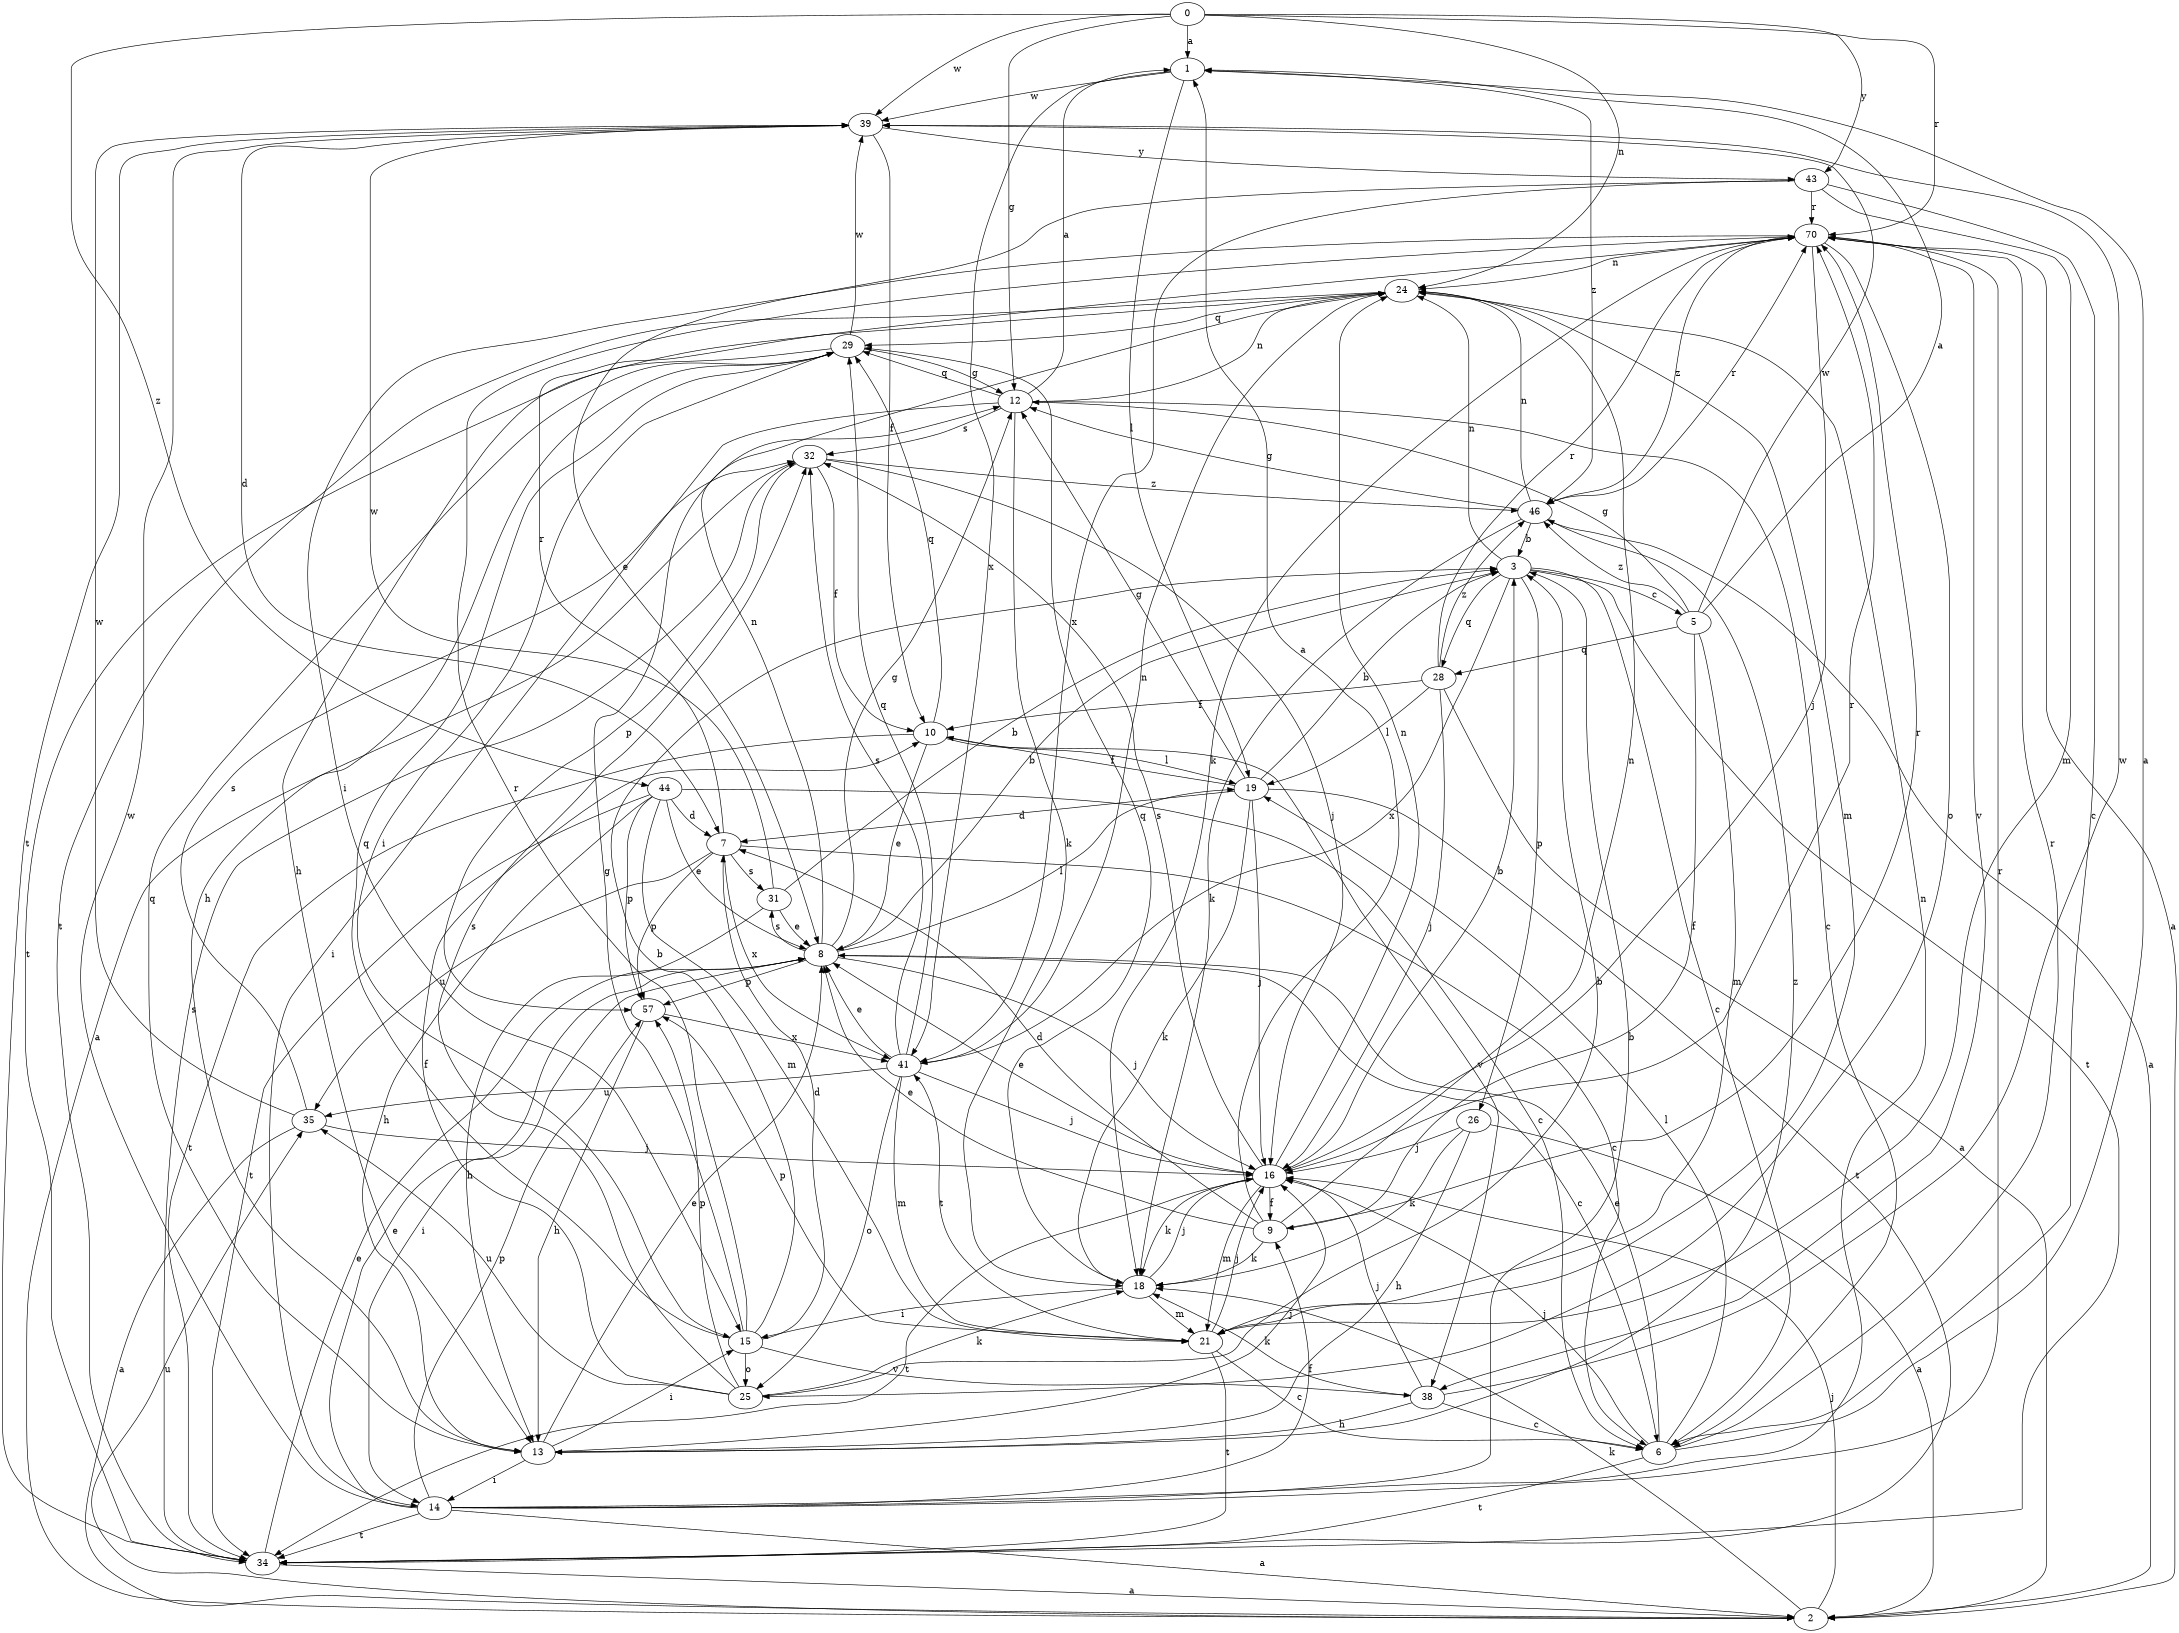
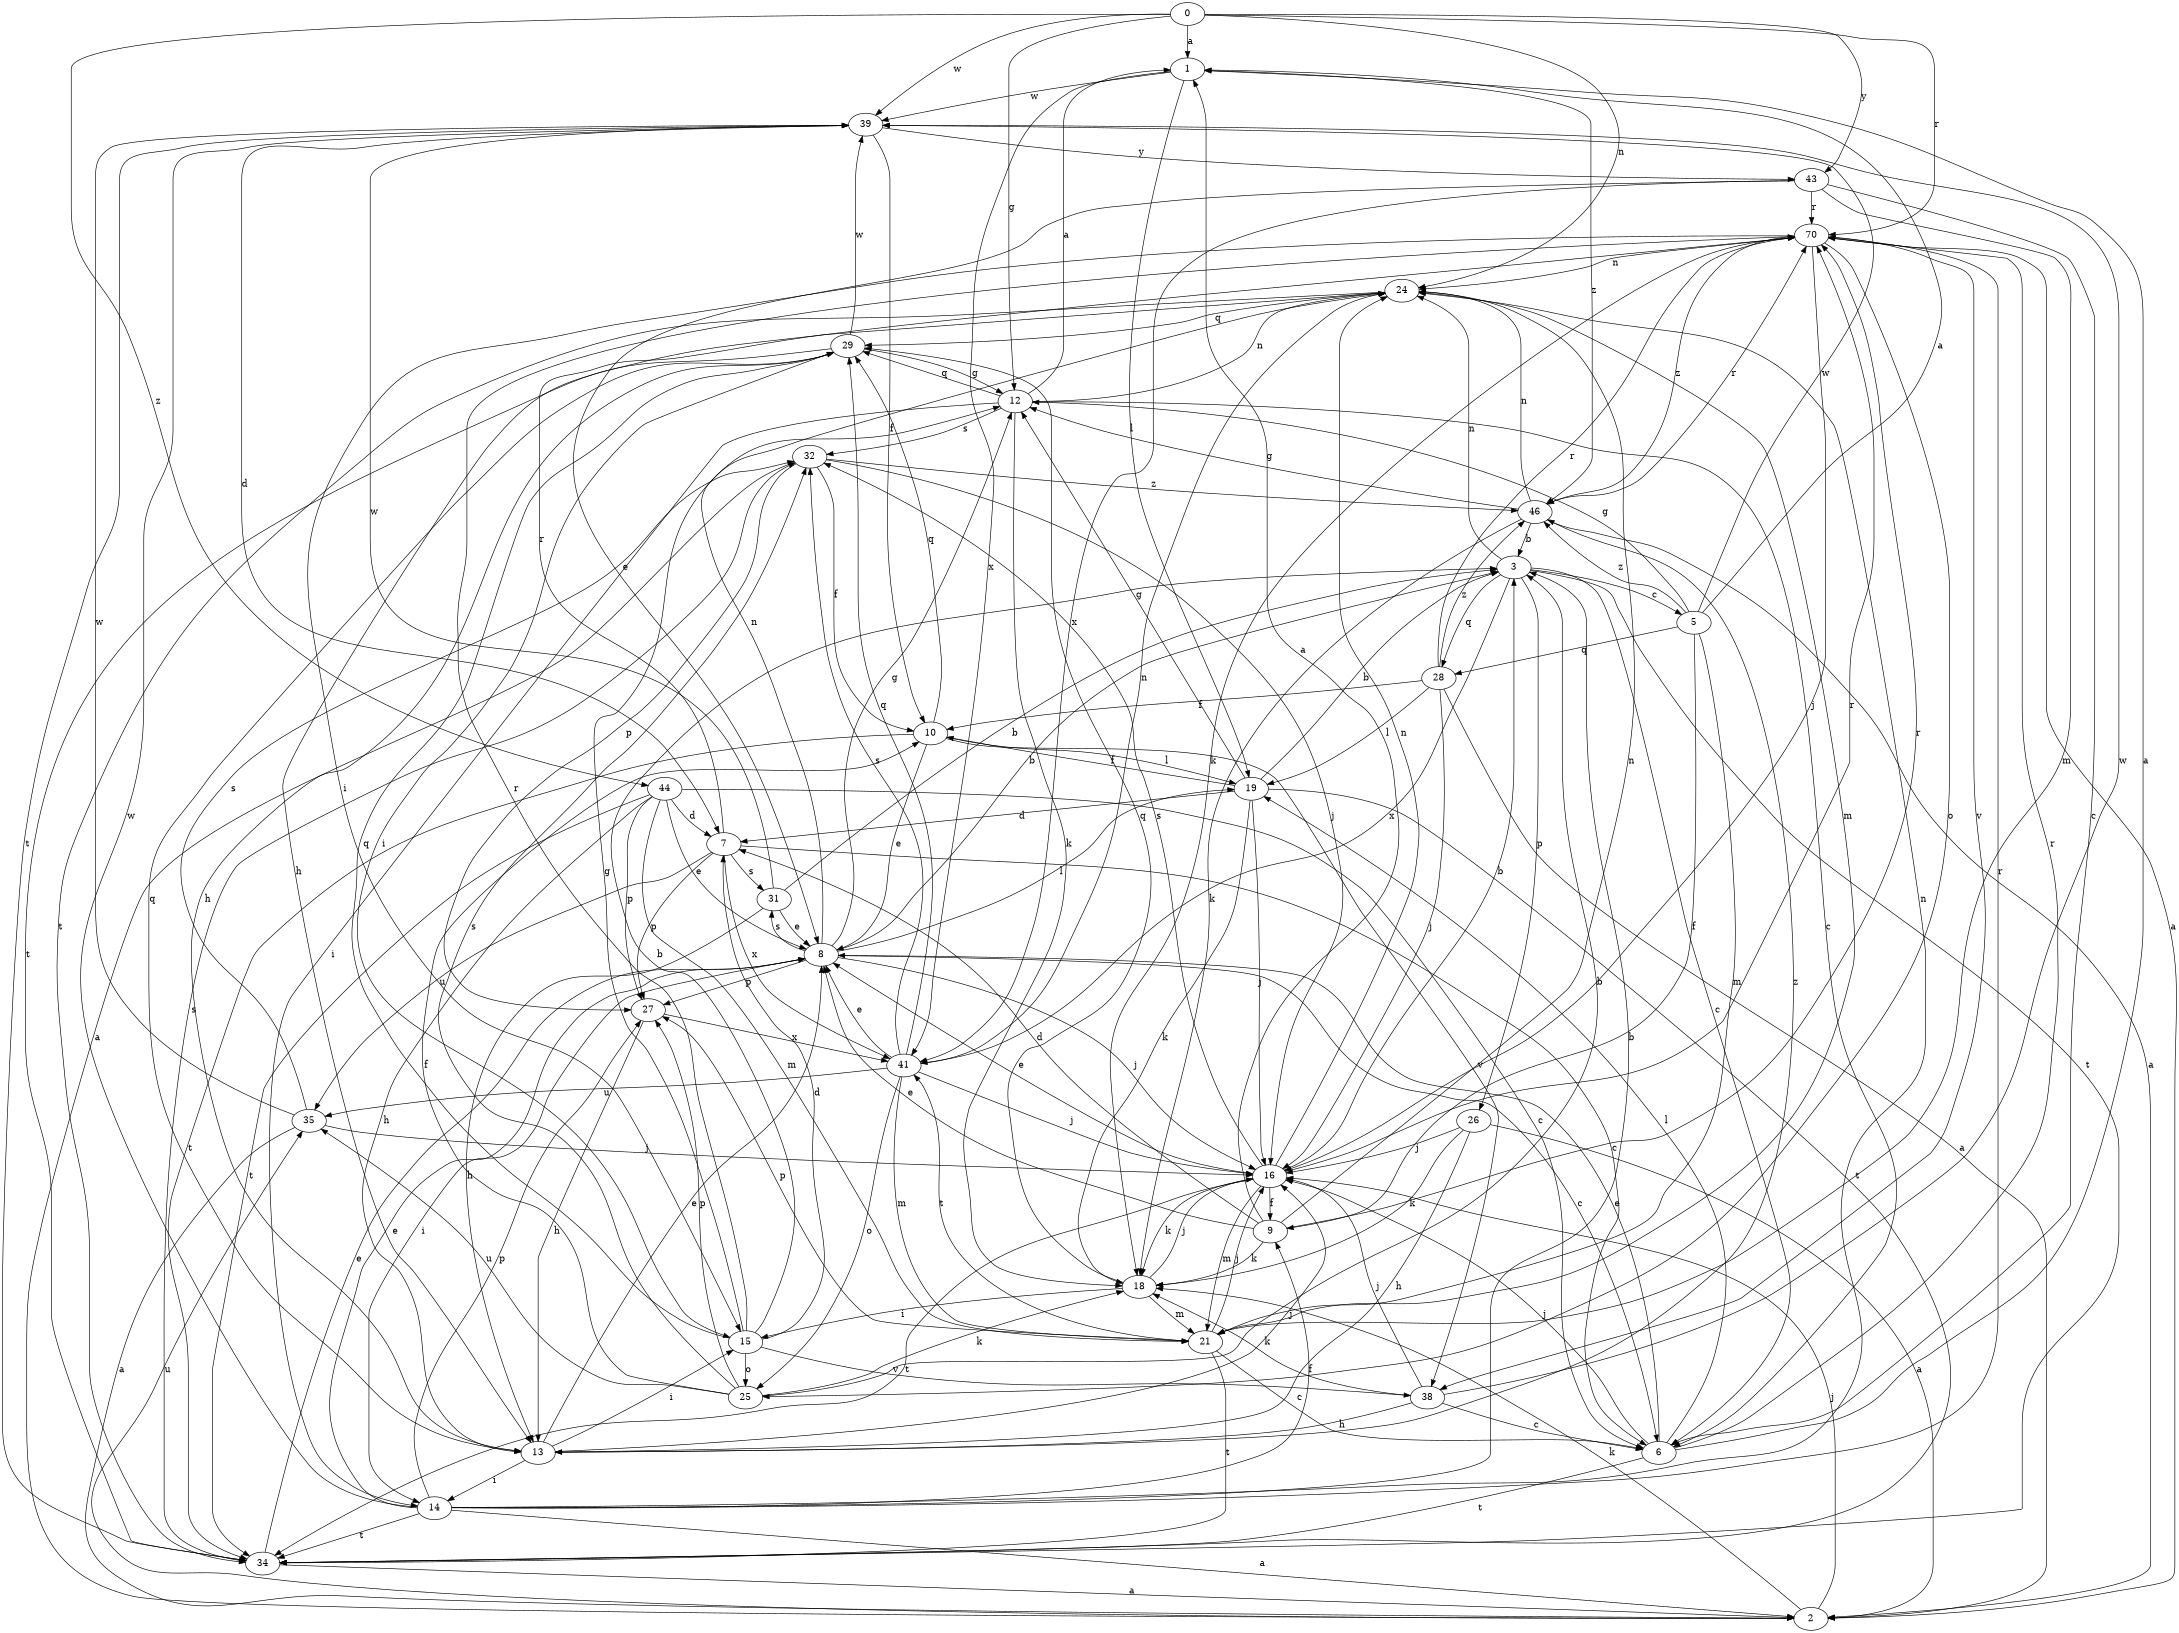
(648, 1010) -> (648, 1010)
